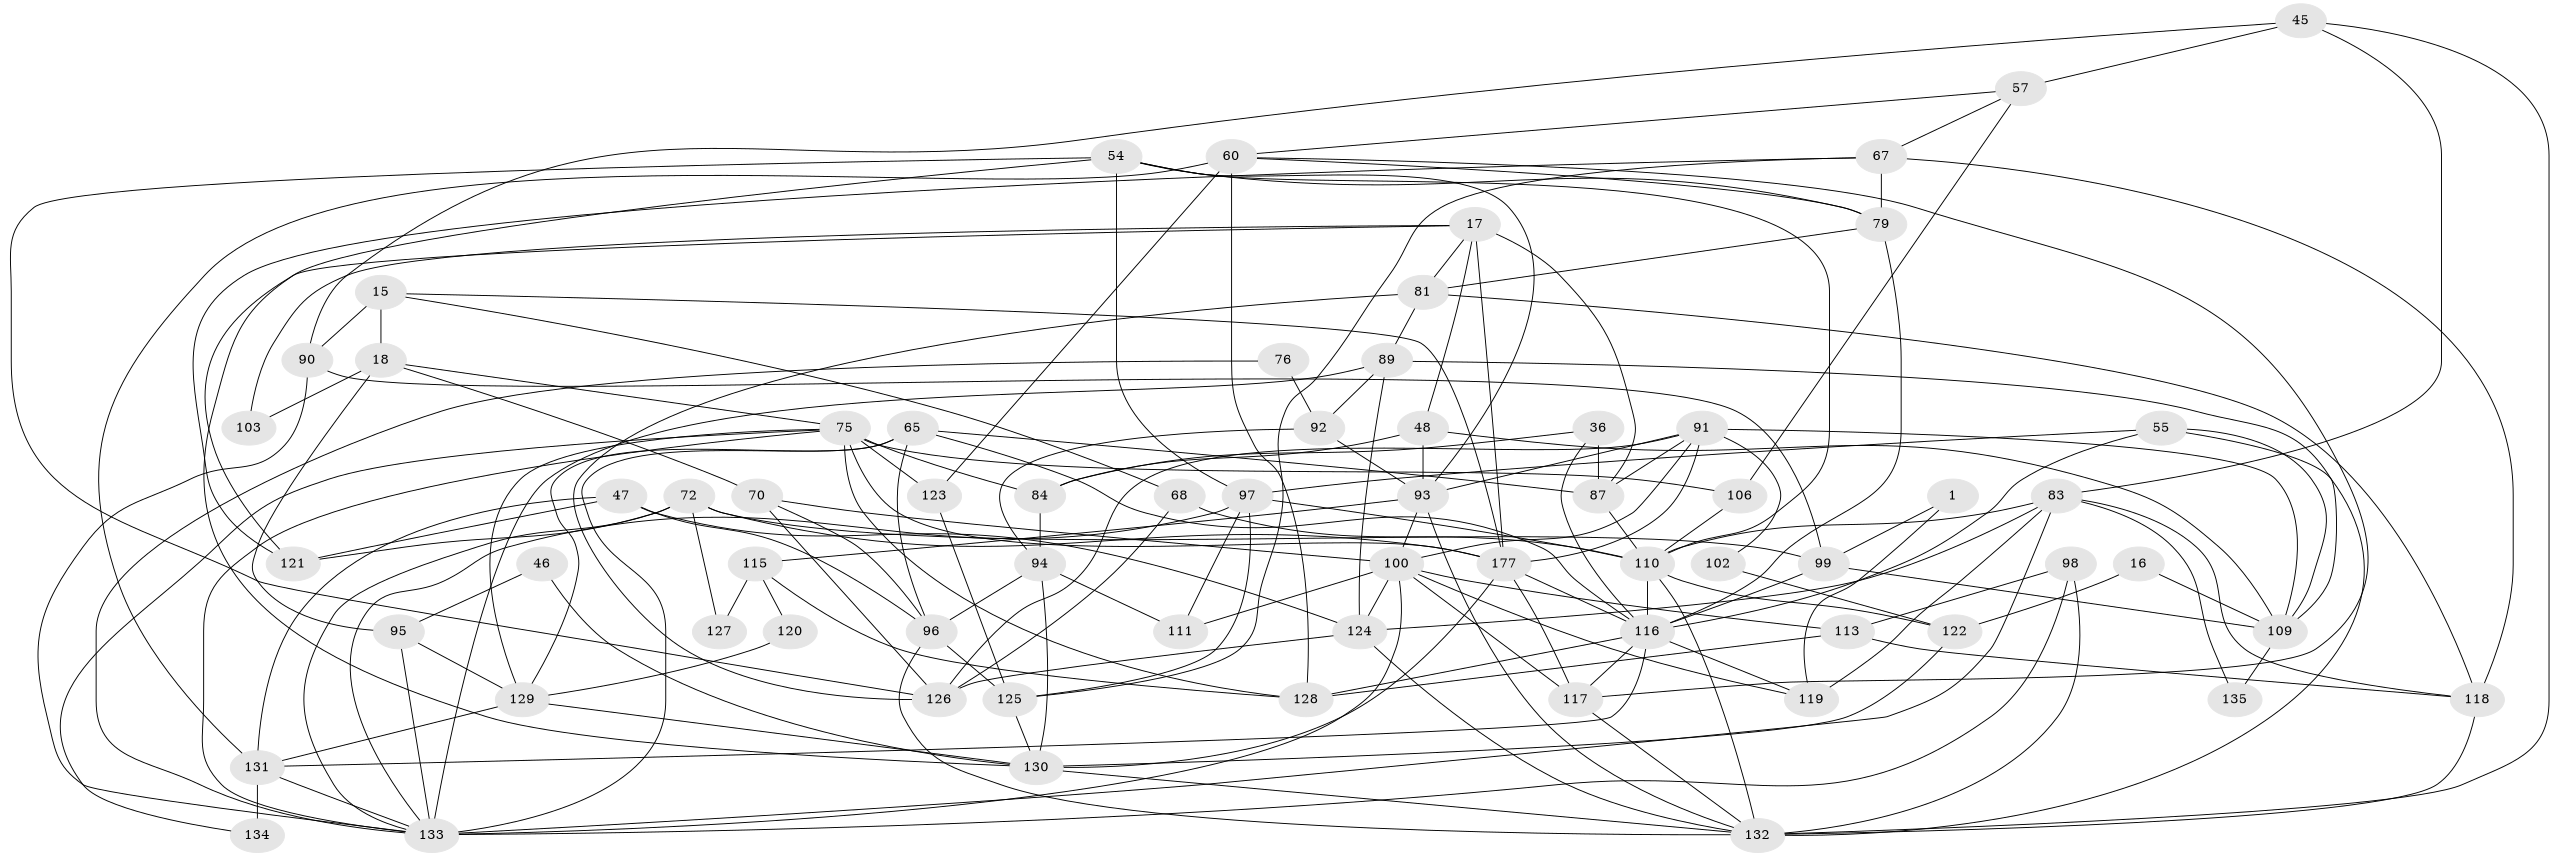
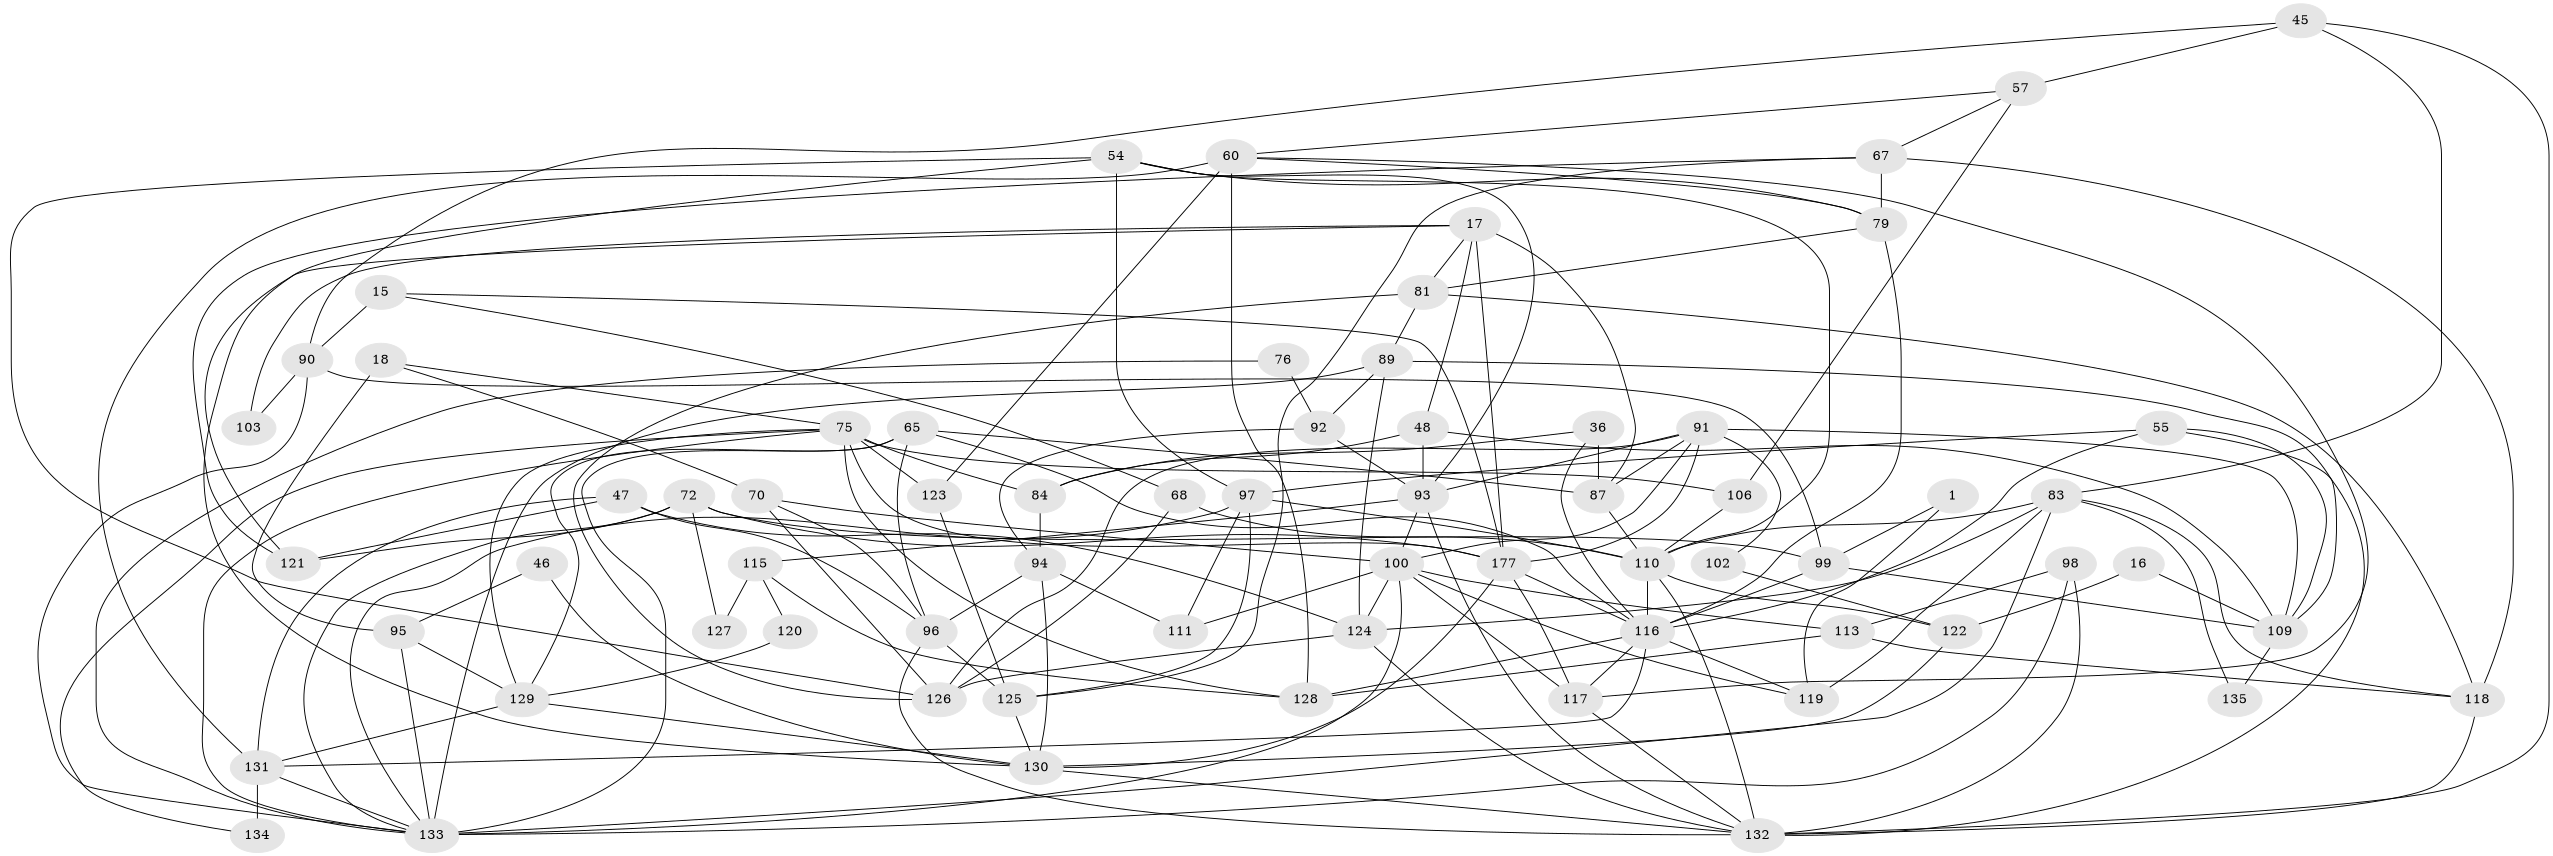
(381, 326) -> none
(315, 394) -> (278, 394)
